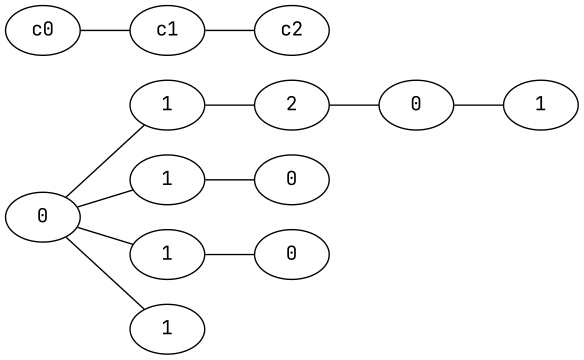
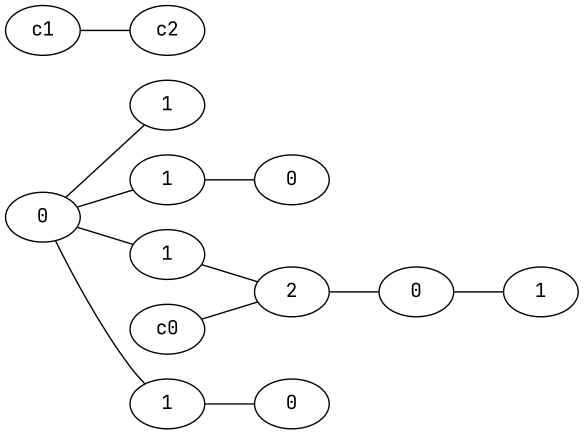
(105, 30) -> (230, 310)
